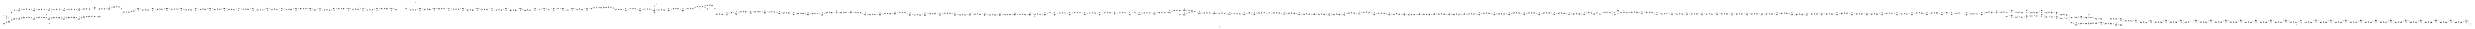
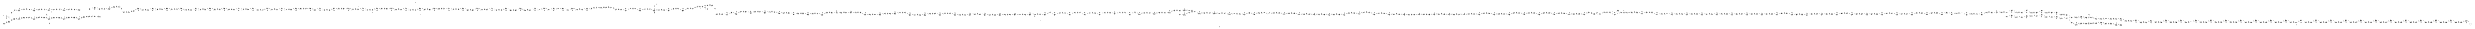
(84, 9) -> none
none -> (401, 10)
none -> (2106, 19)
